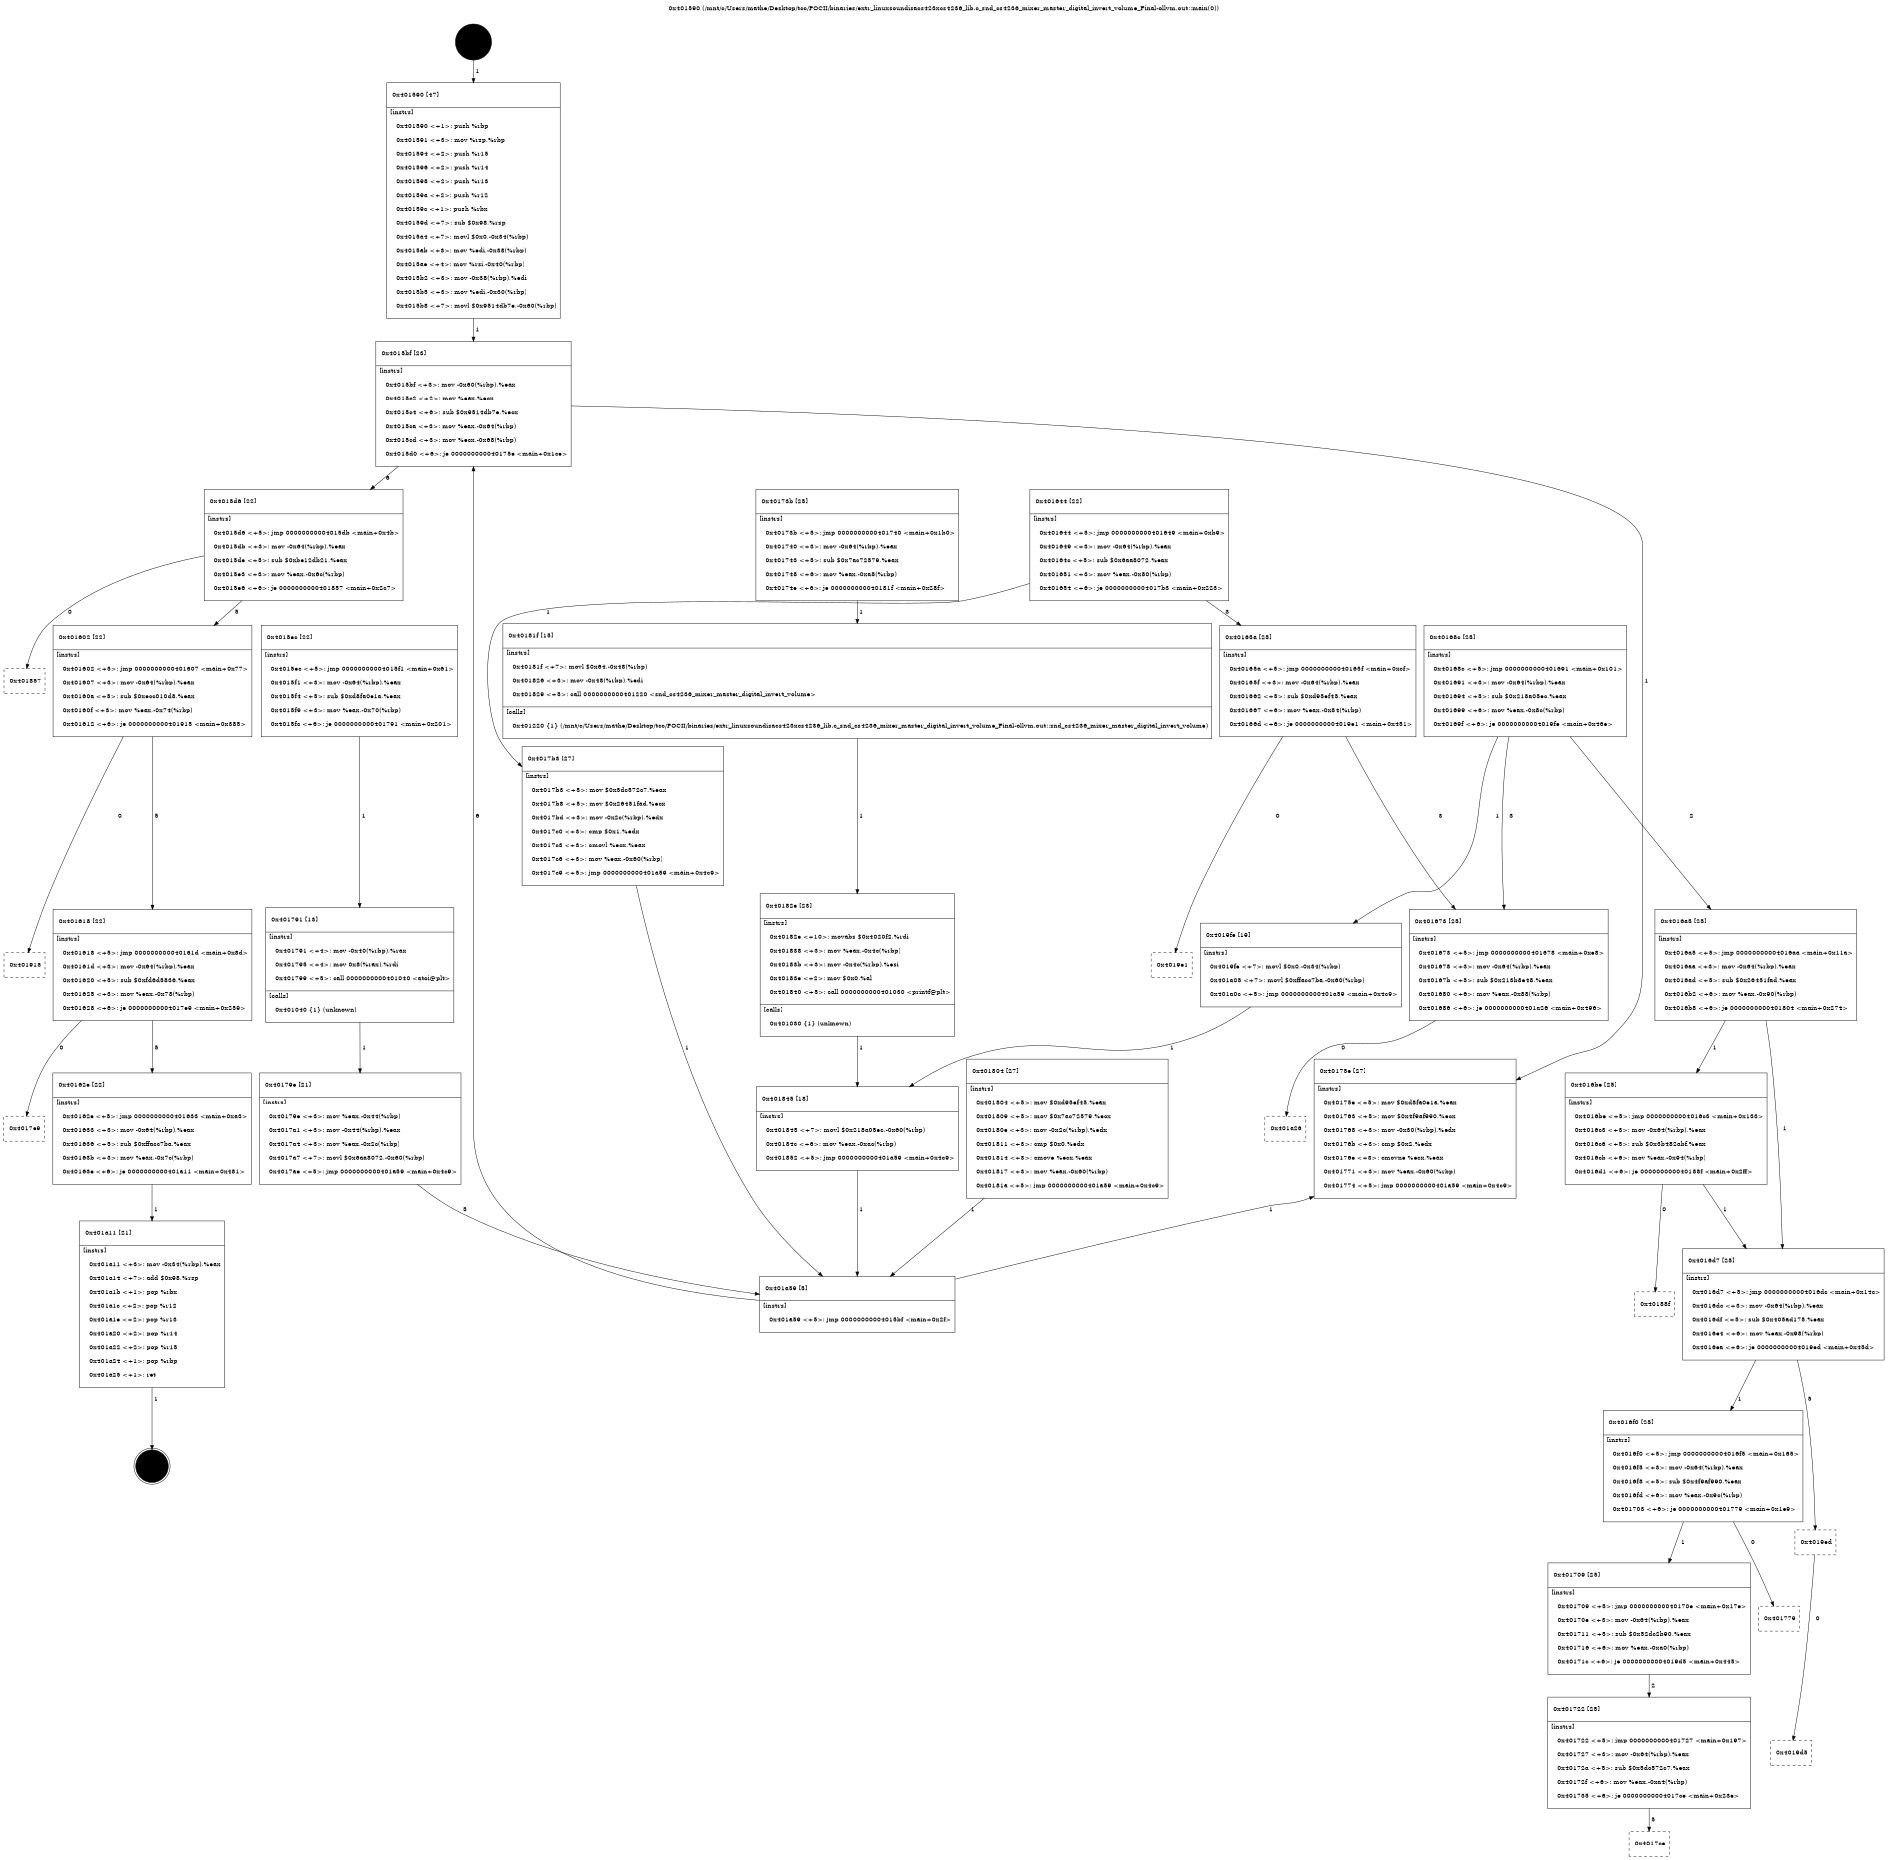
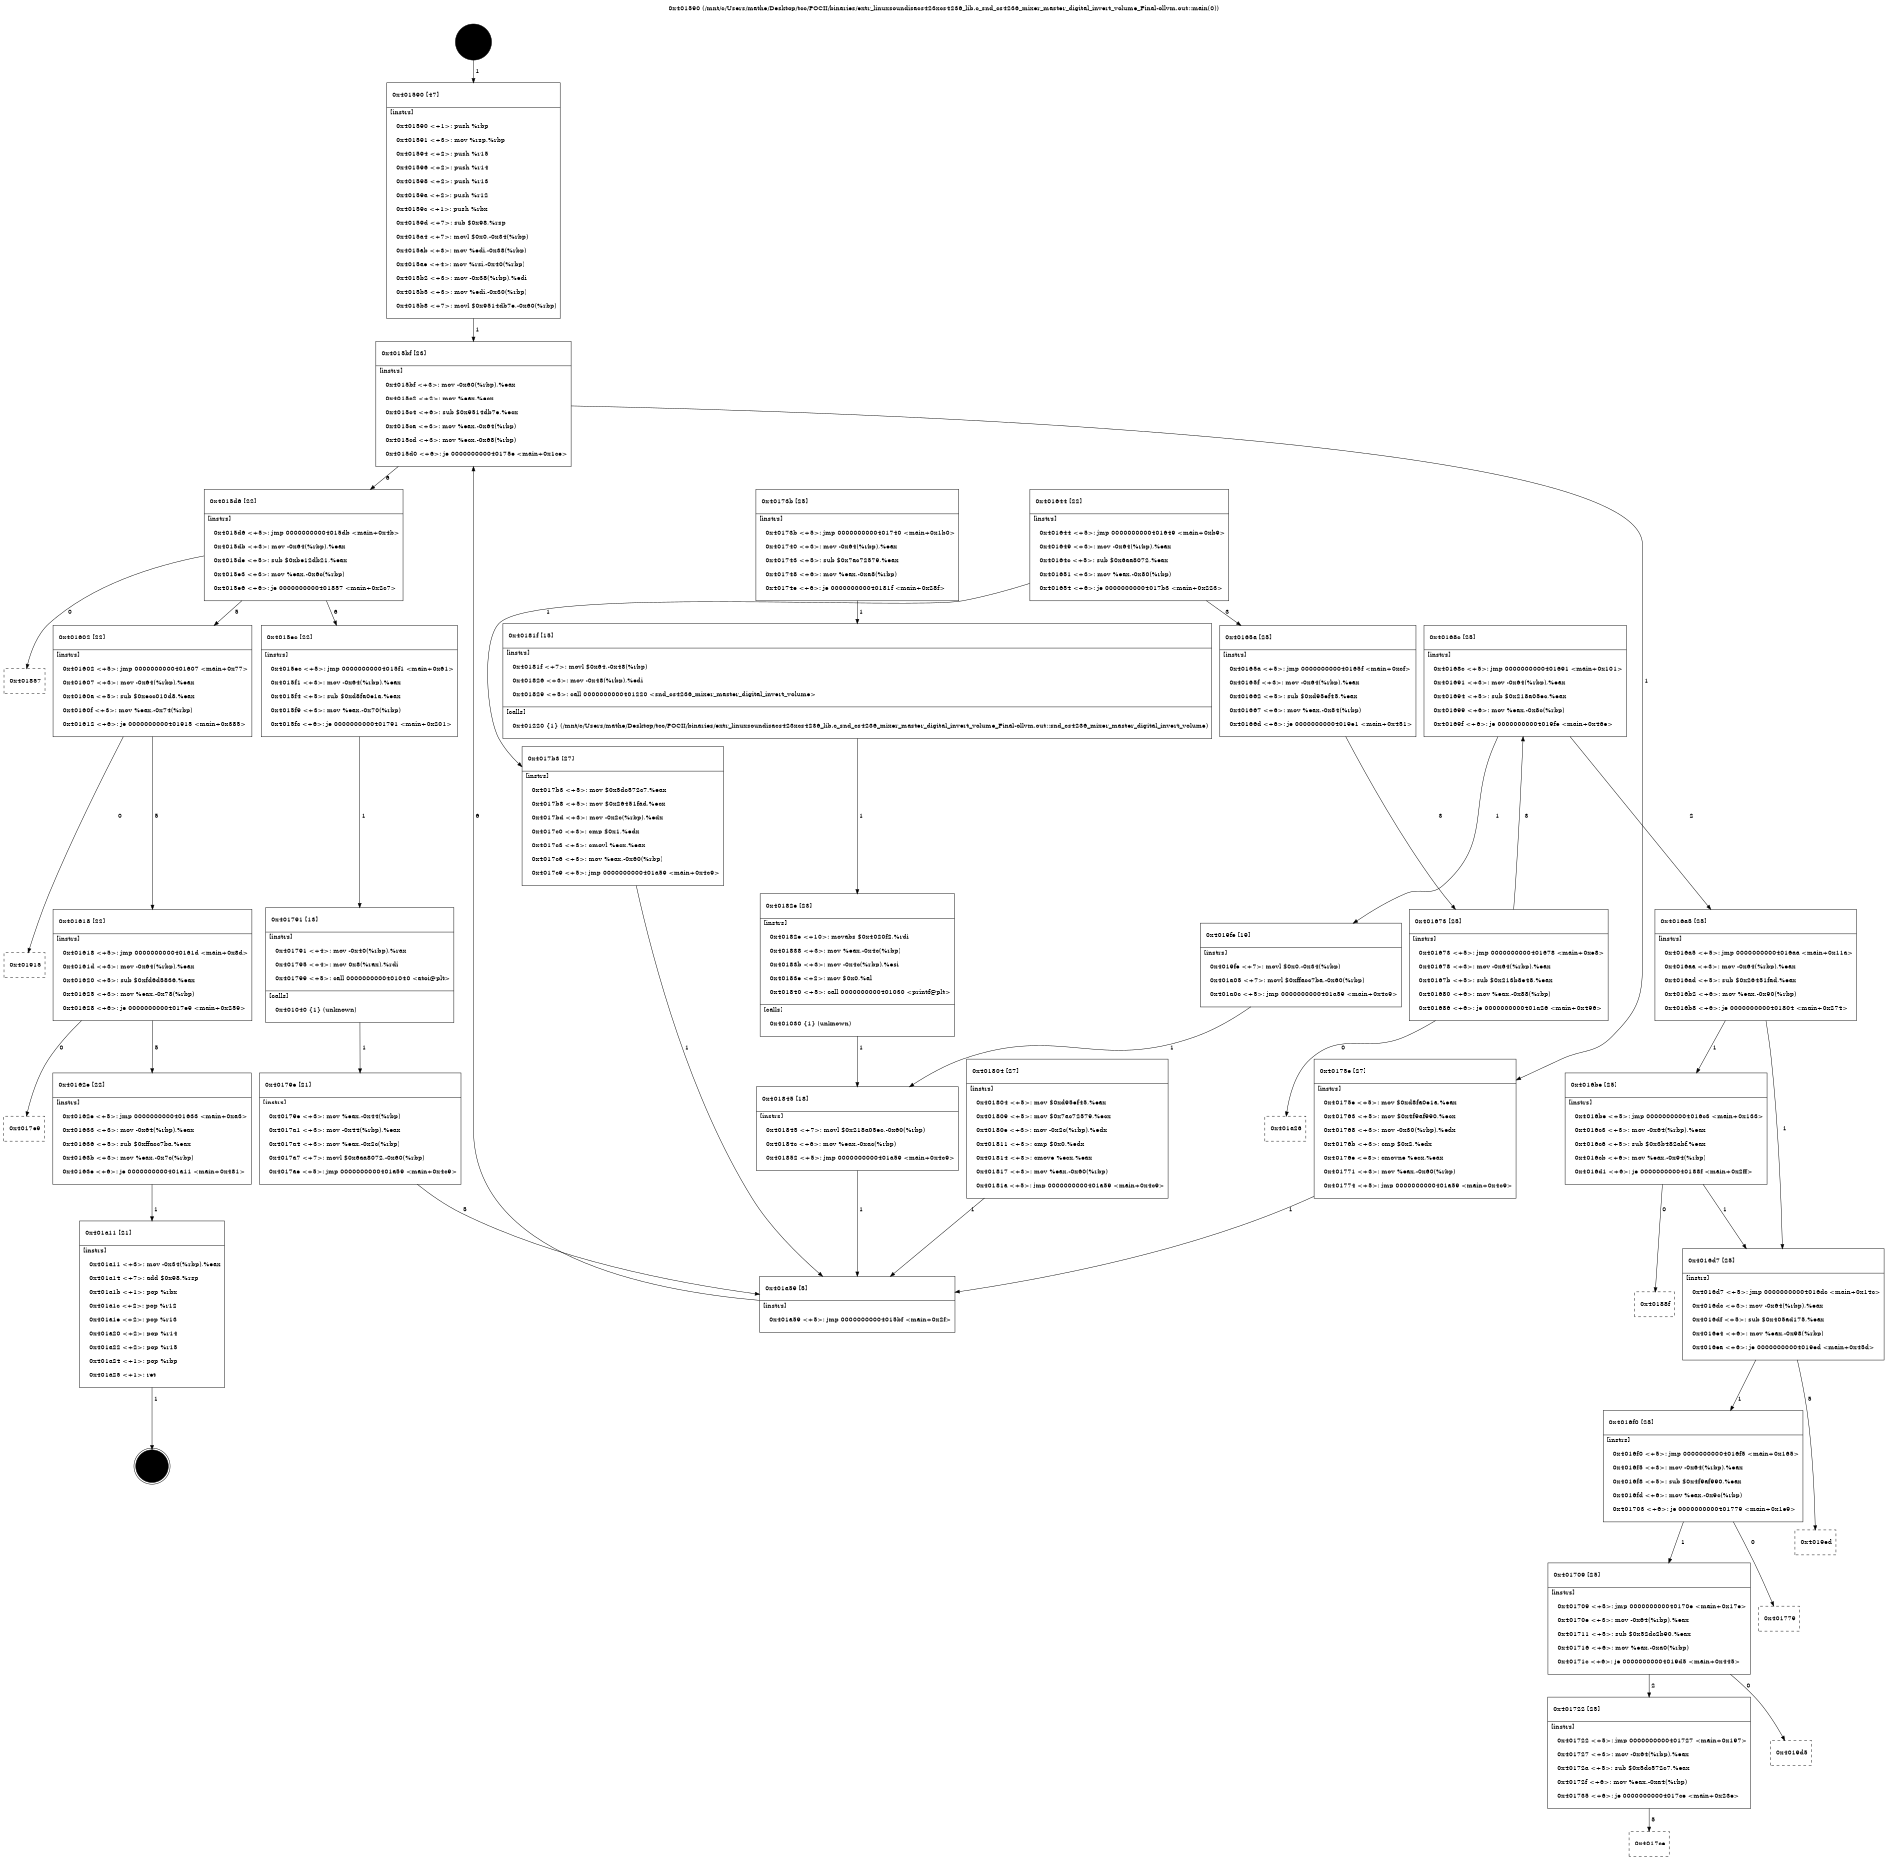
none -> (331, 611)
(1502, 821) -> (1519, 825)
(1172, 965) -> none
(1132, 1237) -> (1140, 1256)
(1807, 1646) -> (1760, 1703)
